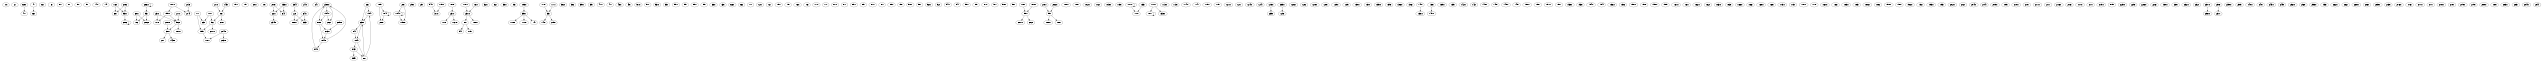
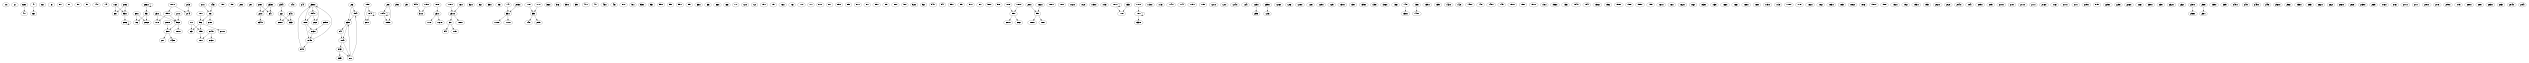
(1158, 9) -> (1139, 18)
(207, 18) -> (197, 26)
(529, 18) -> (508, 9)
